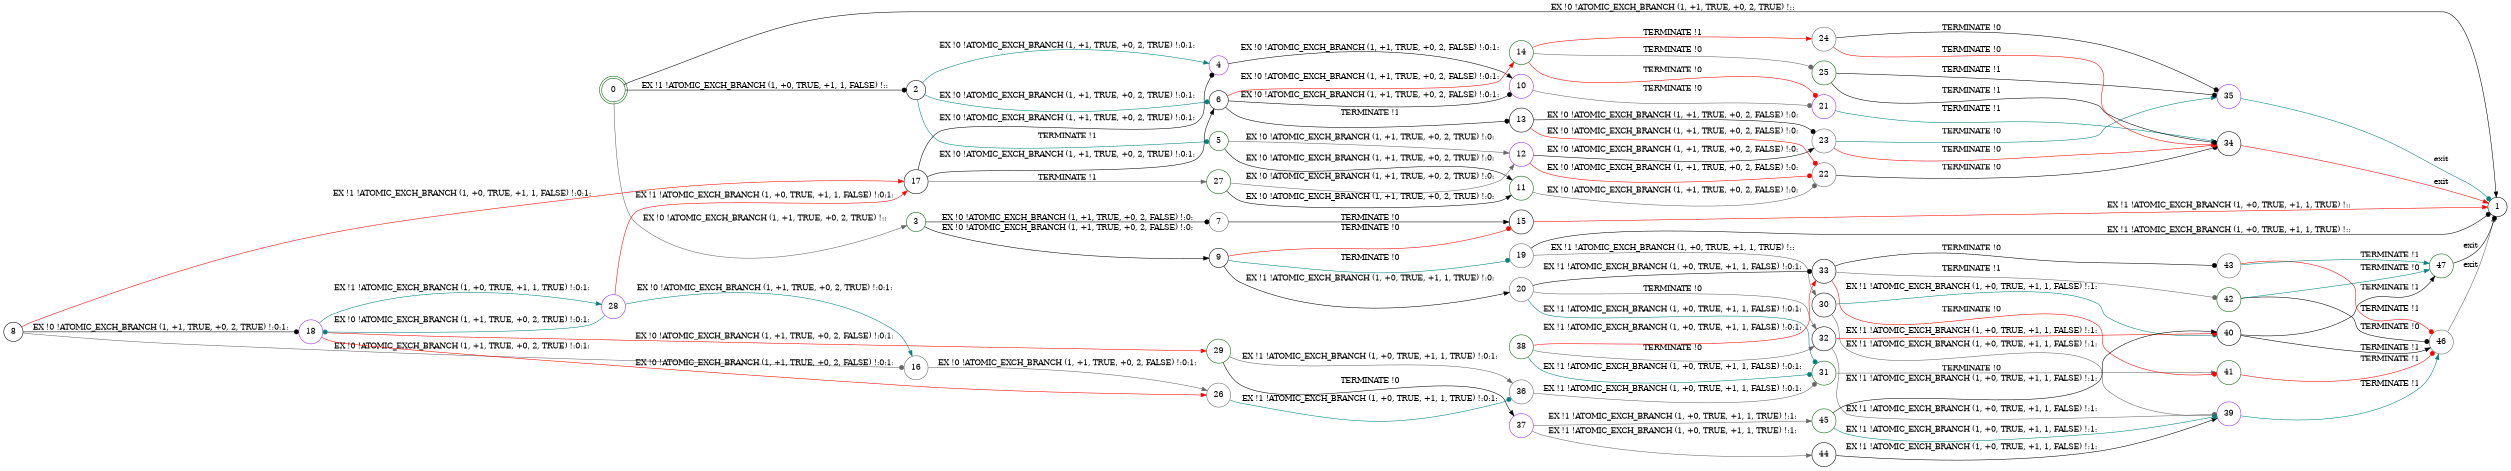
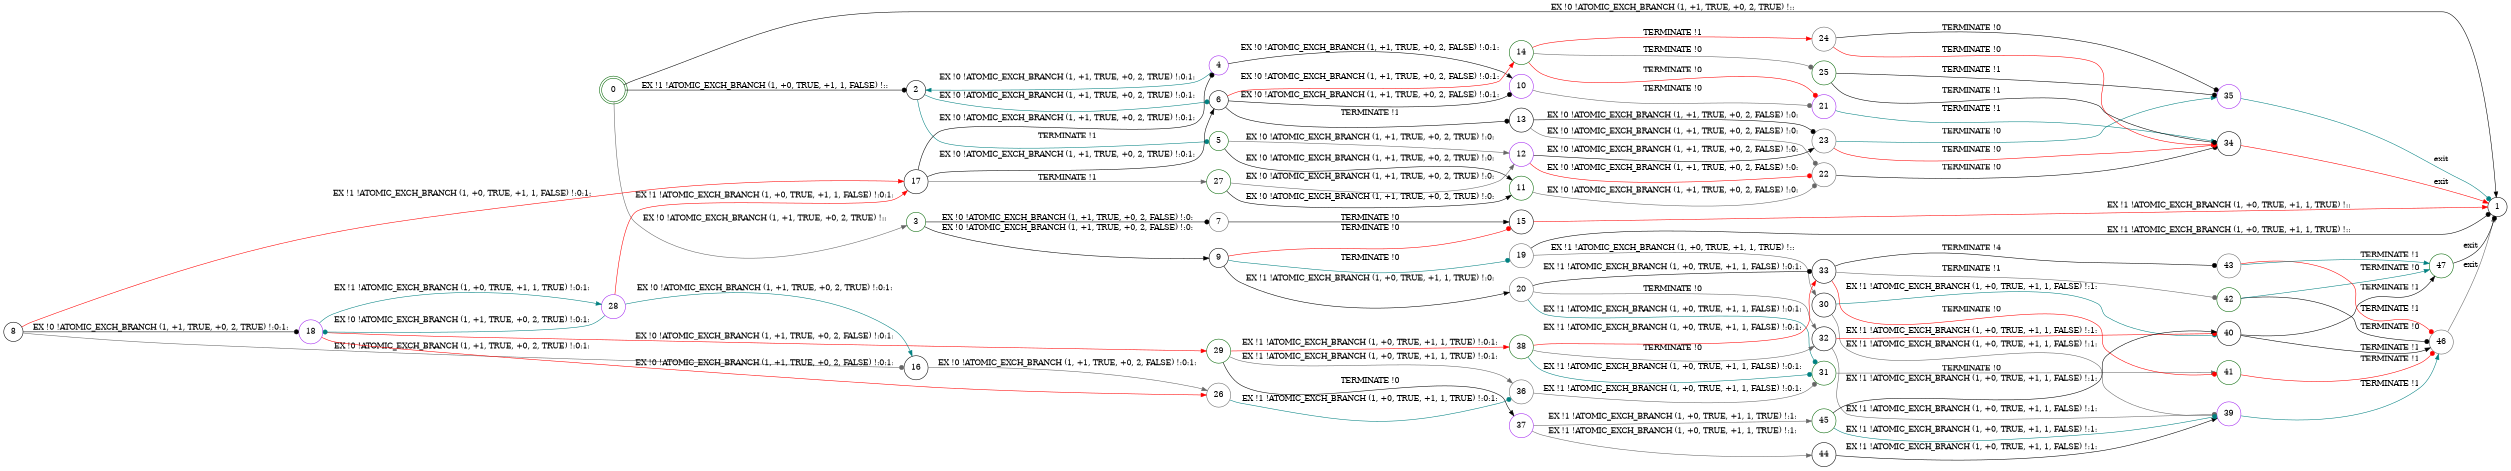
(1060, 50) -> (1073, 89)
(1675, 139) -> (1675, 139)
(1972, 248) -> (1972, 248)
none -> (1367, 349)
(916, 368) -> (916, 368)
